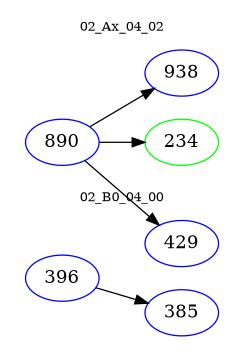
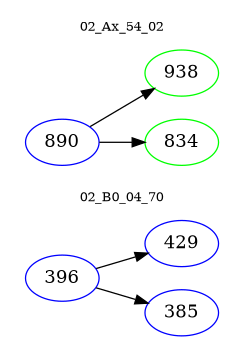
(122, 28) -> (122, 28)
(182, 73) -> (182, 73)
(182, 142) -> (182, 142)
(124, 194) -> (116, 263)
(122, 198) -> (122, 198)
